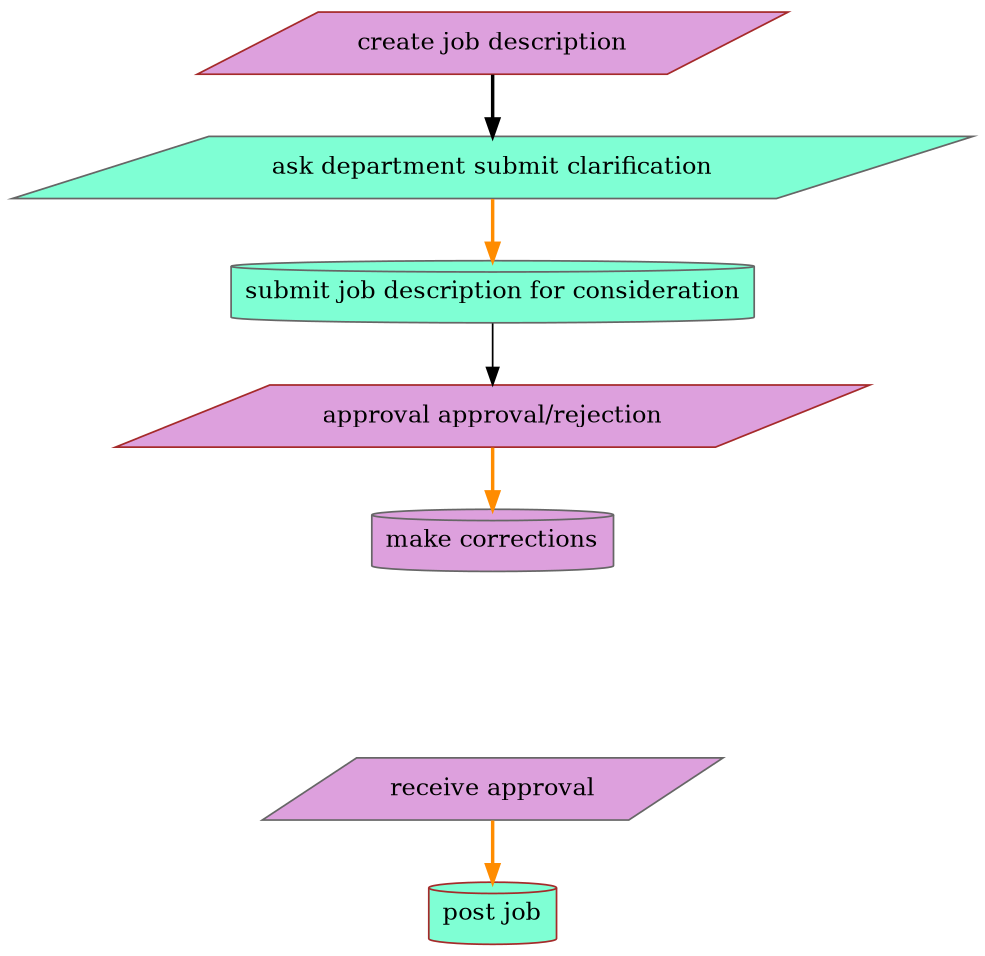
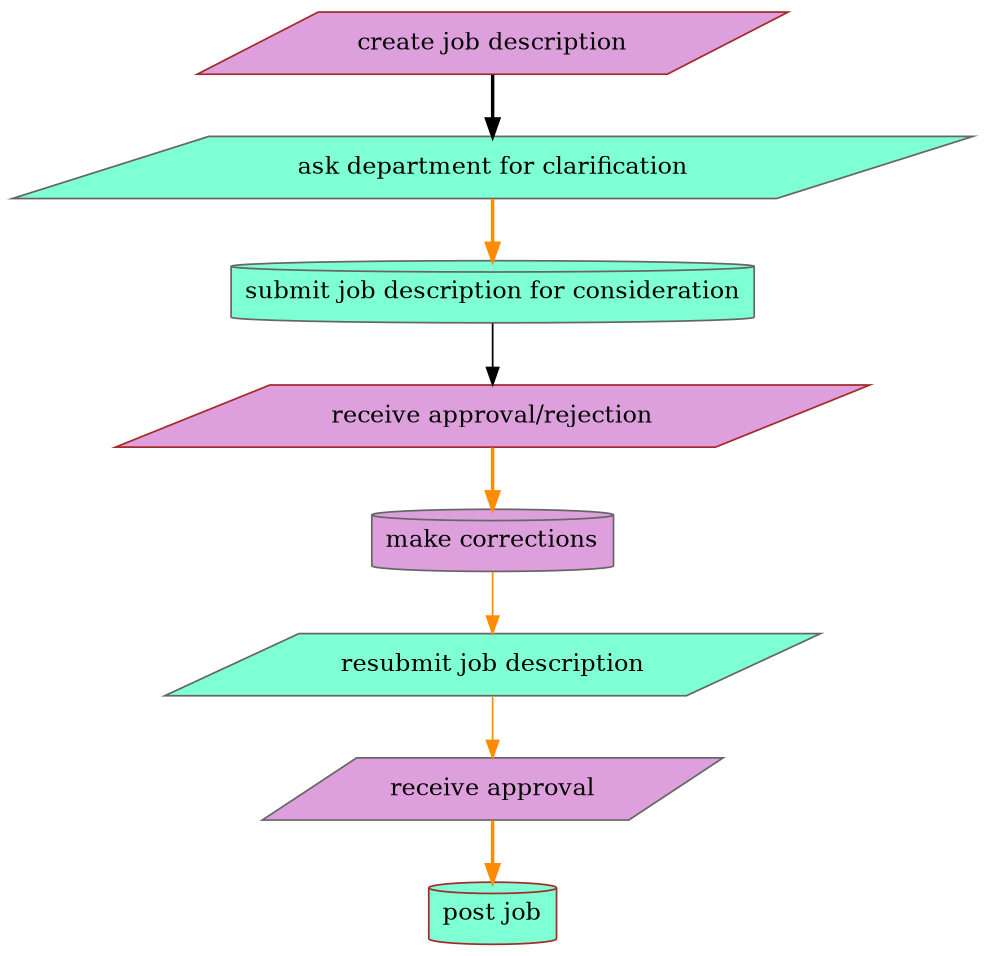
(493, 167) -> (493, 167)
(493, 416) -> (493, 416)
none -> (493, 665)
